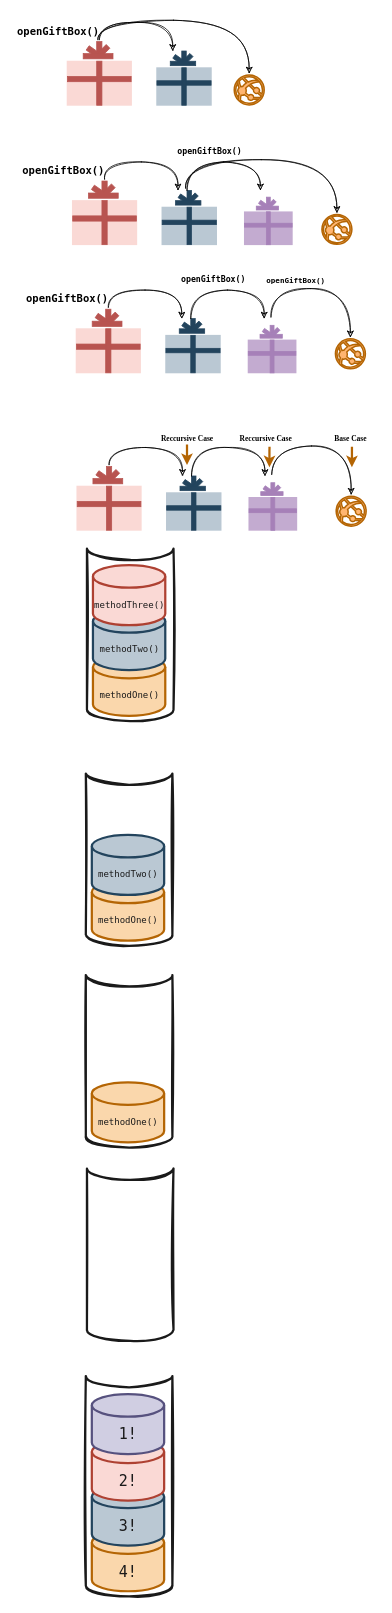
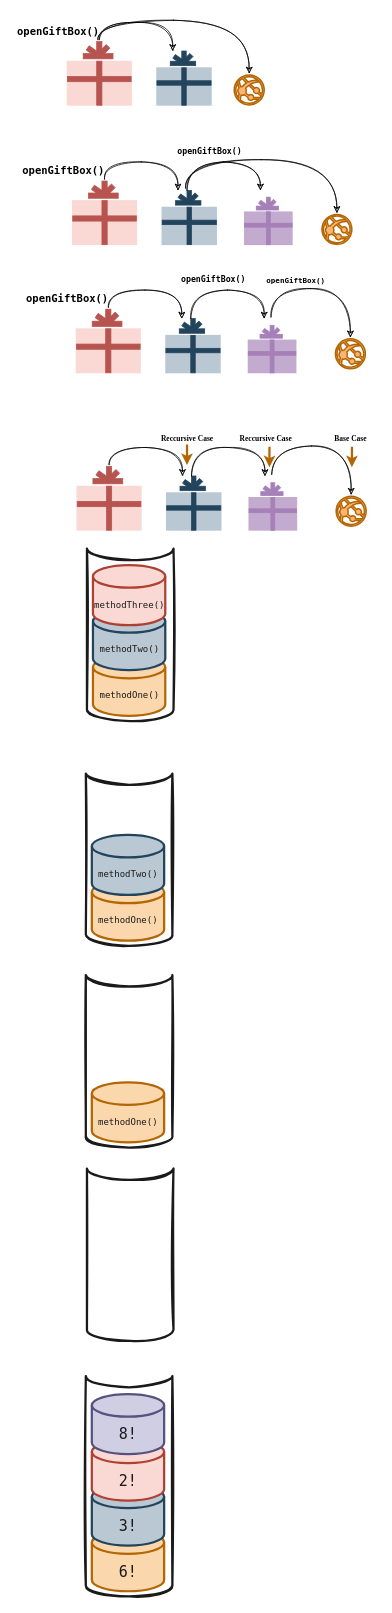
(128, 1434) -> (128, 1434)
(128, 1572) -> (128, 1572)
